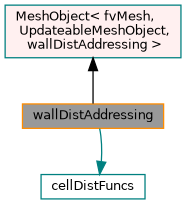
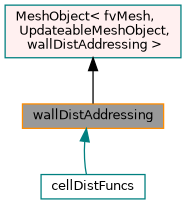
(102, 145) -> (85, 158)
